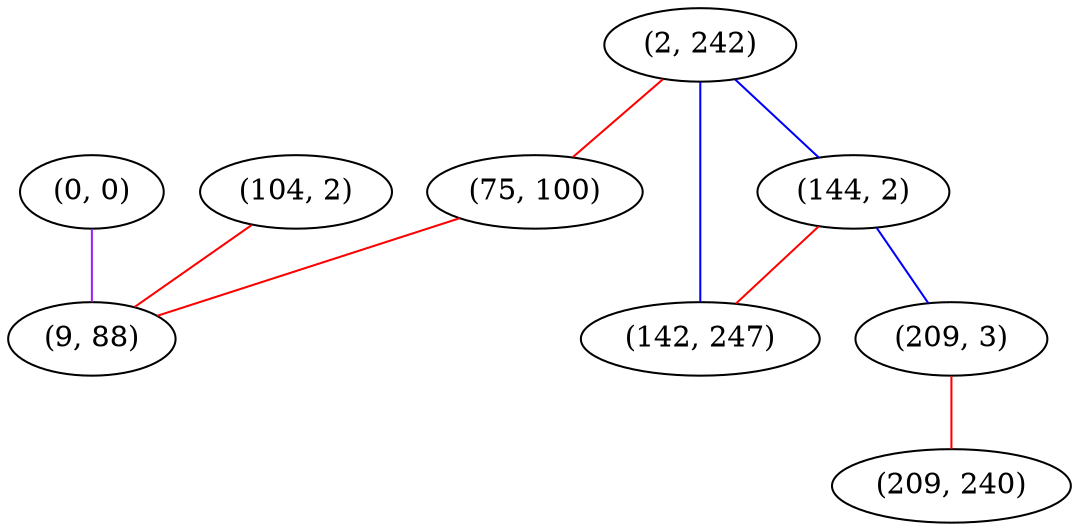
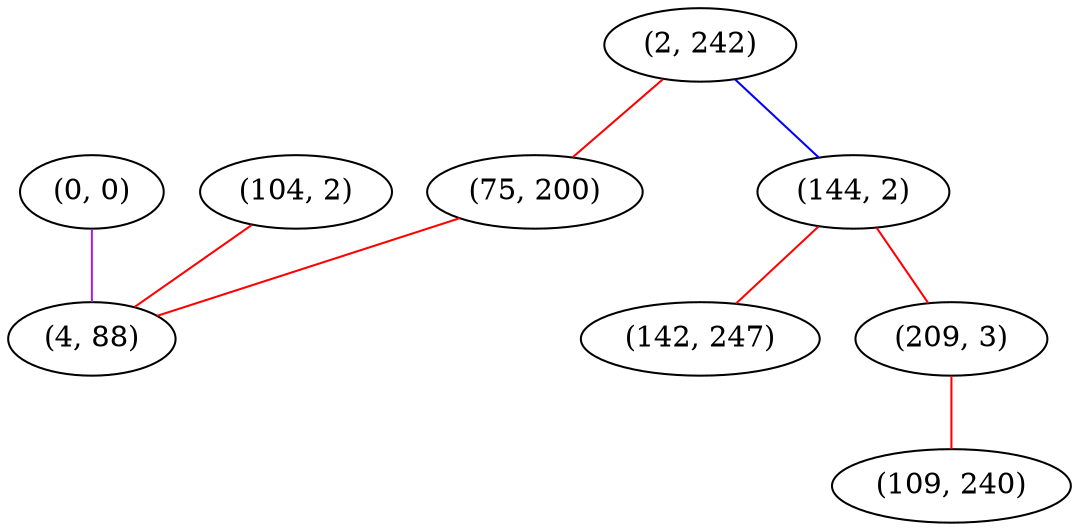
(535, 192) -> (535, 192)
(700, 192) -> none
(903, 266) -> (903, 266)
(92, 339) -> (92, 339)
(951, 486) -> (951, 486)
